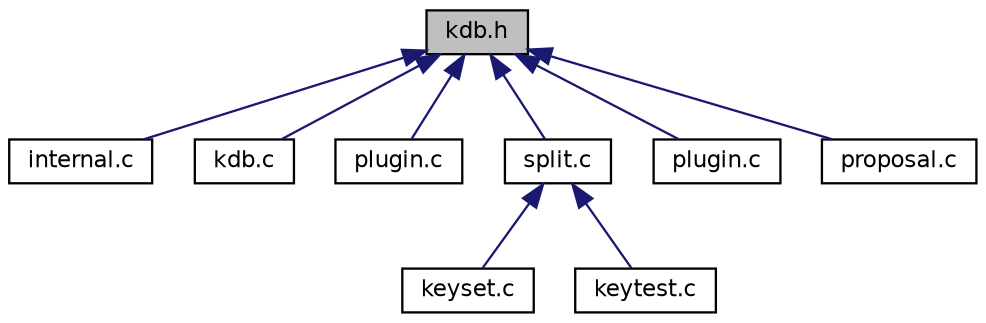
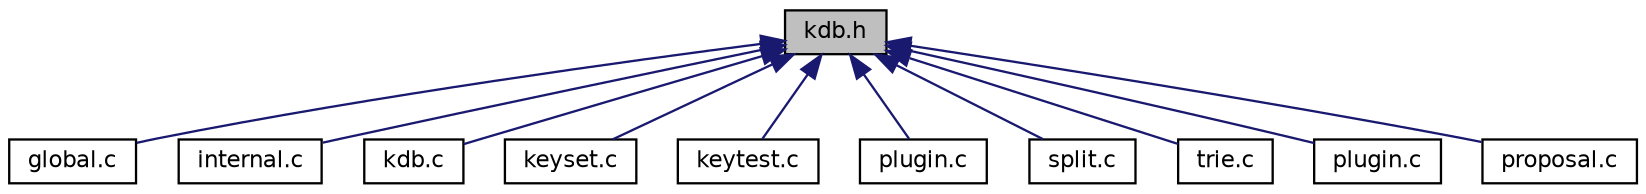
none -> (73, 161)
none -> (1225, 161)
(506, 236) -> (692, 102)
(609, 236) -> (785, 107)
